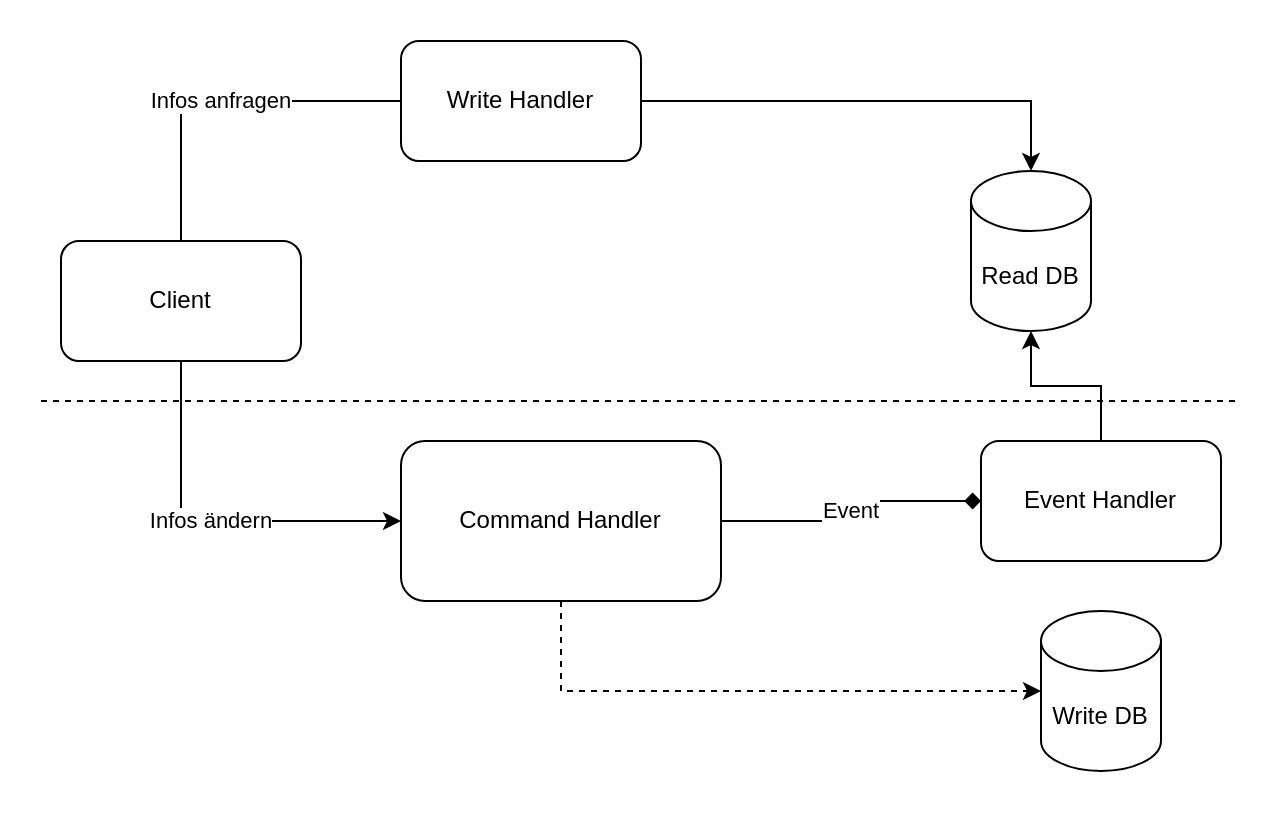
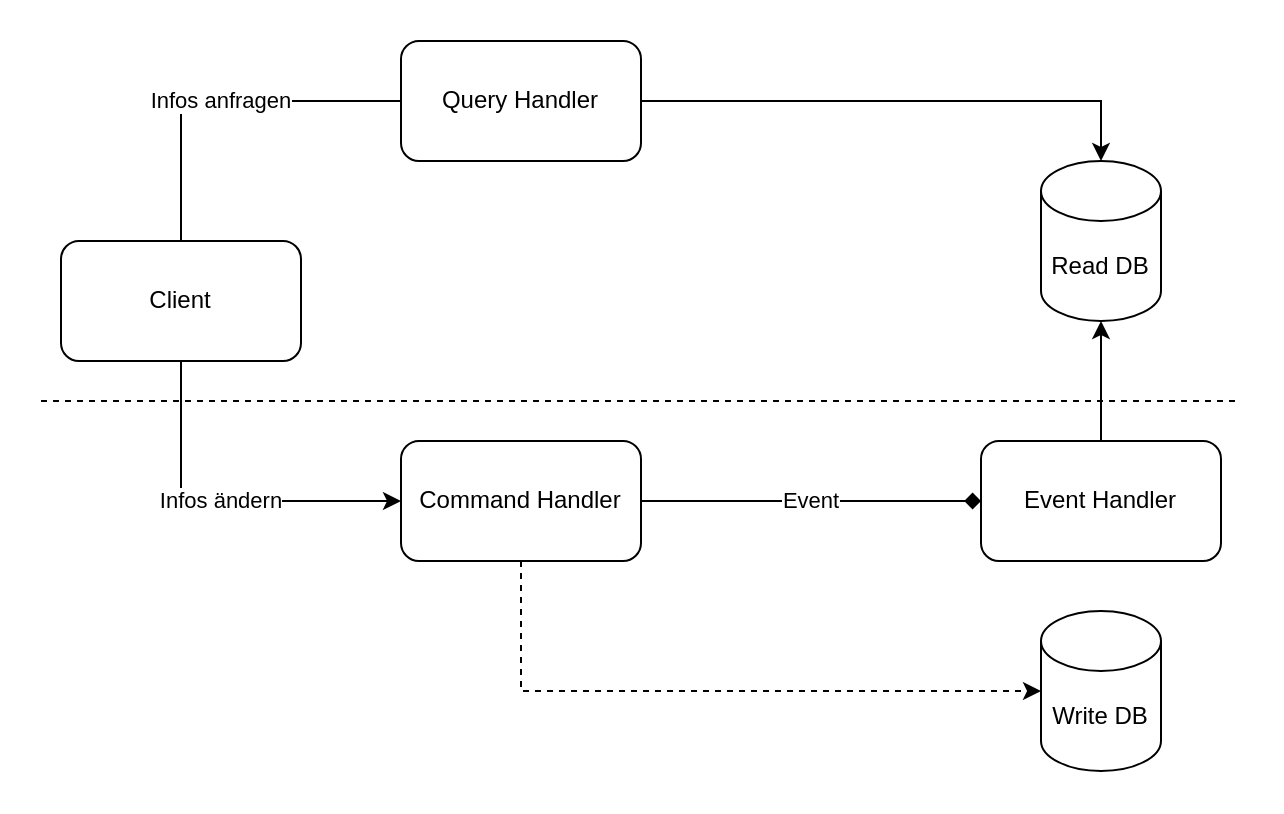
(521, 101) -> (521, 101)
(1031, 251) -> (1101, 241)
(561, 521) -> (521, 501)
